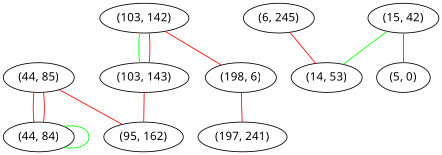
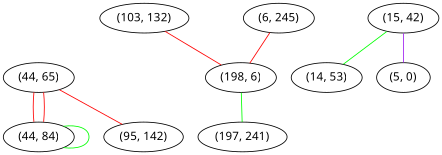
(144, 18) -> (144, 18)
(303, 48) -> (260, 48)
(39, 78) -> (39, 78)
(144, 78) -> none
(242, 107) -> (242, 107)
(144, 137) -> (144, 137)
